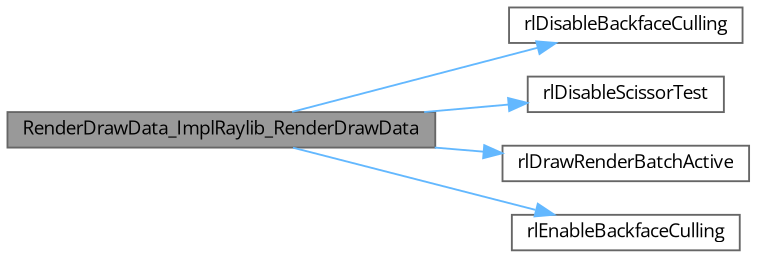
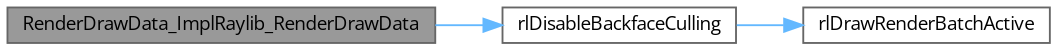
(626, 94) -> none
(459, 150) -> (760, 25)
(626, 233) -> none
